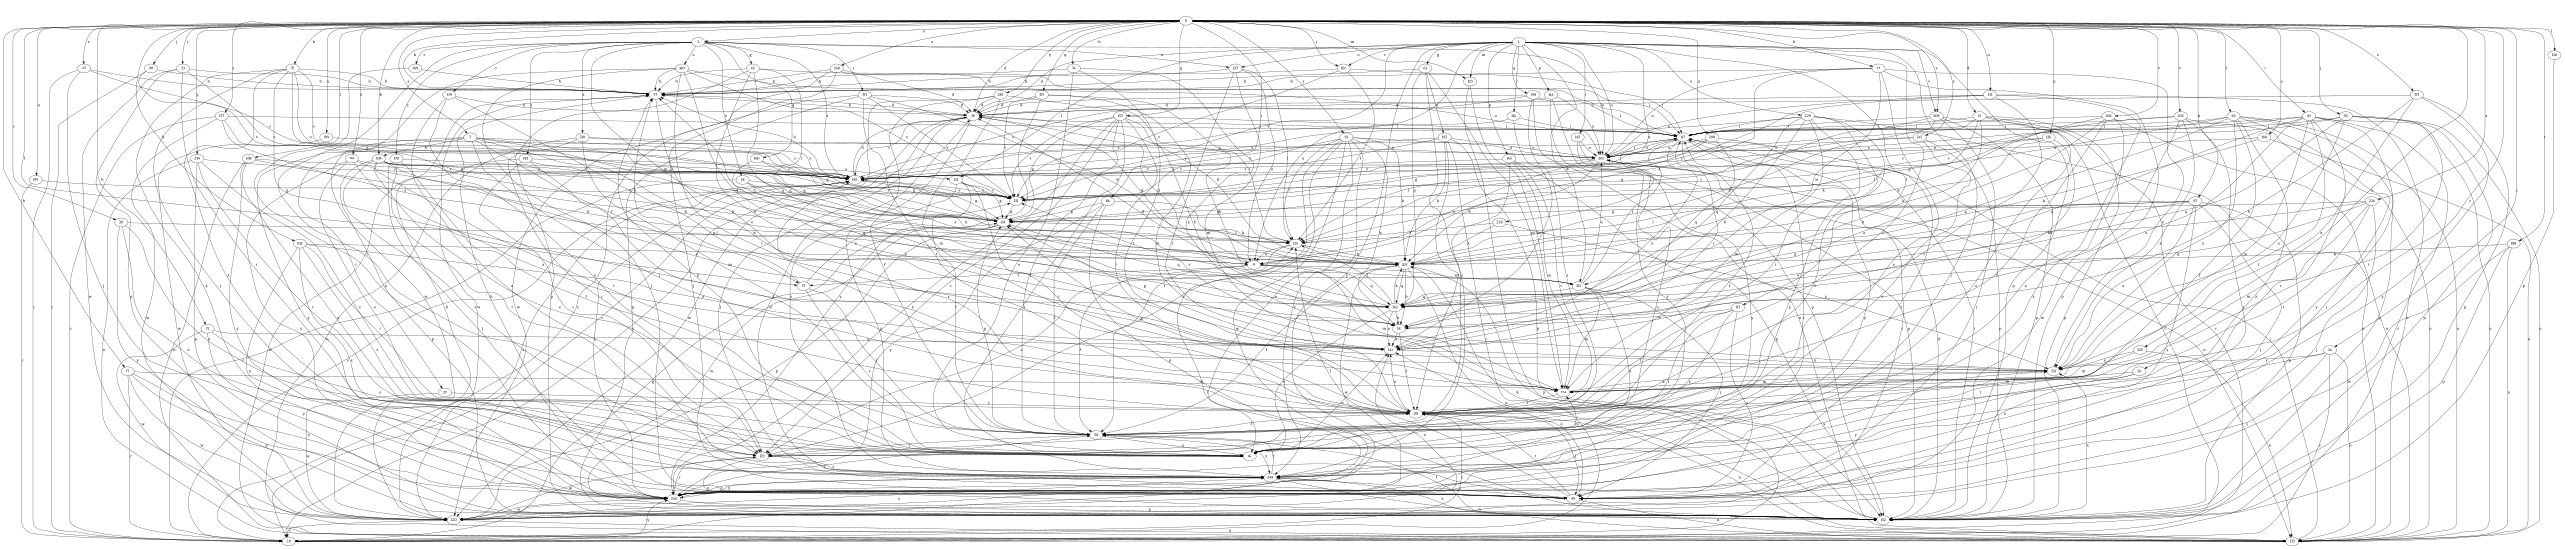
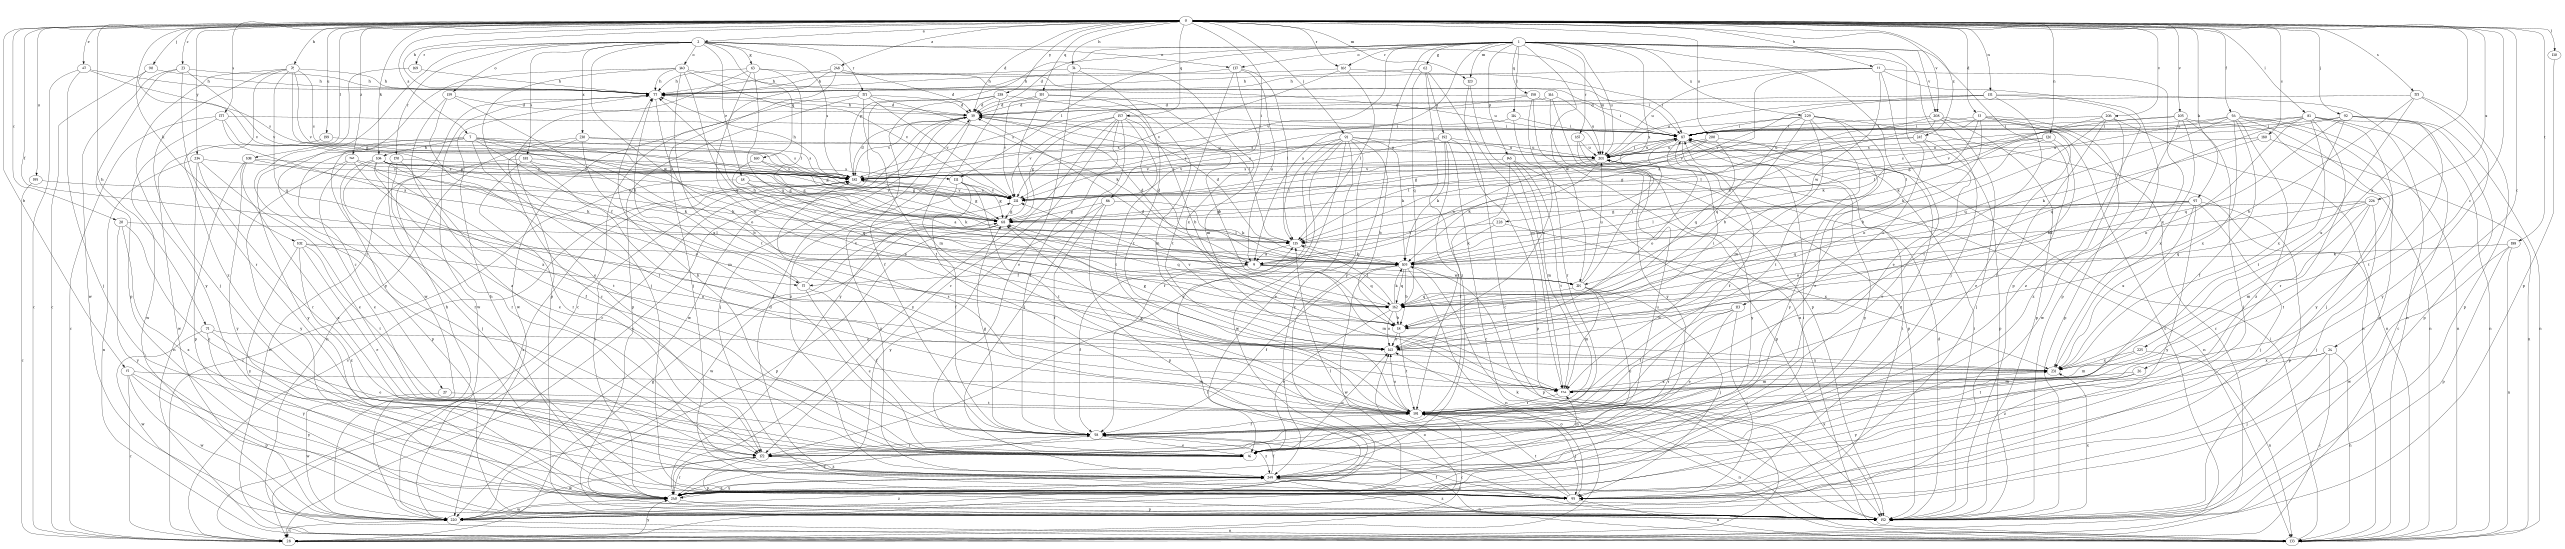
(1536, 67) -> (1129, 49)
(1034, 338) -> none
(2066, 372) -> none
